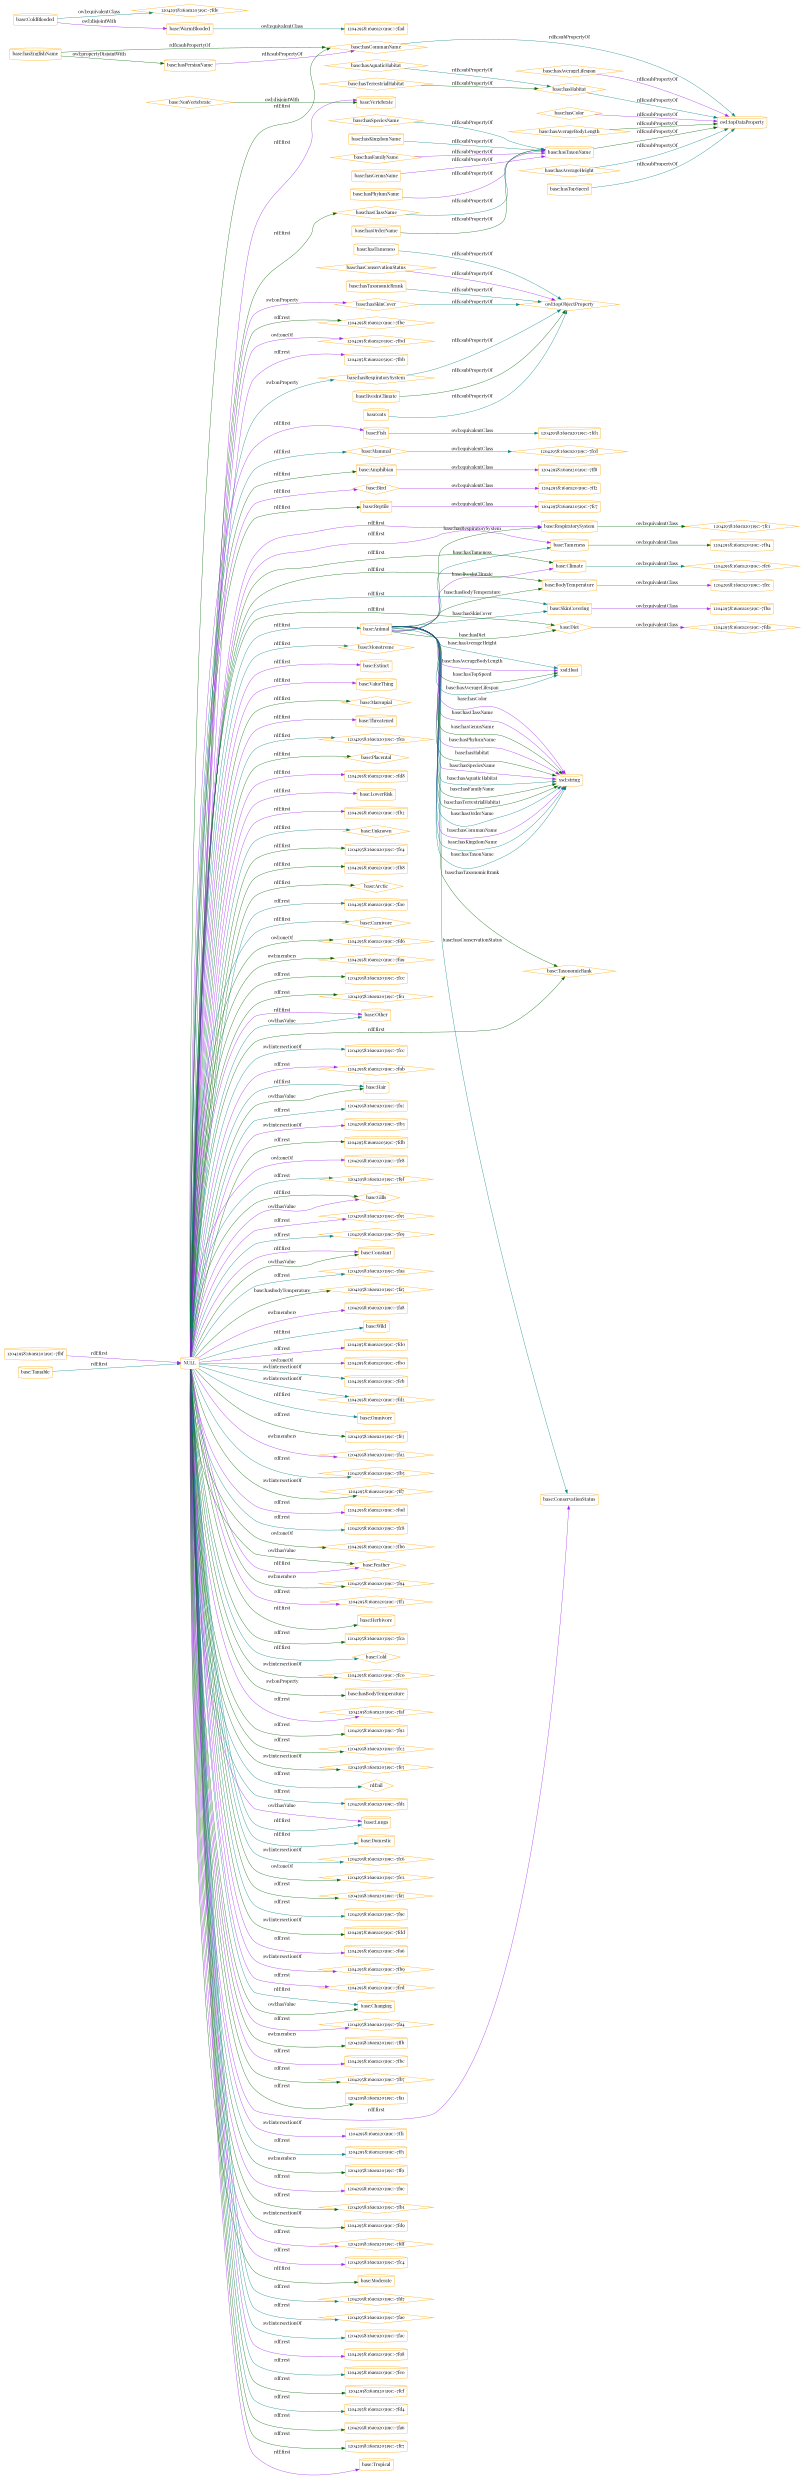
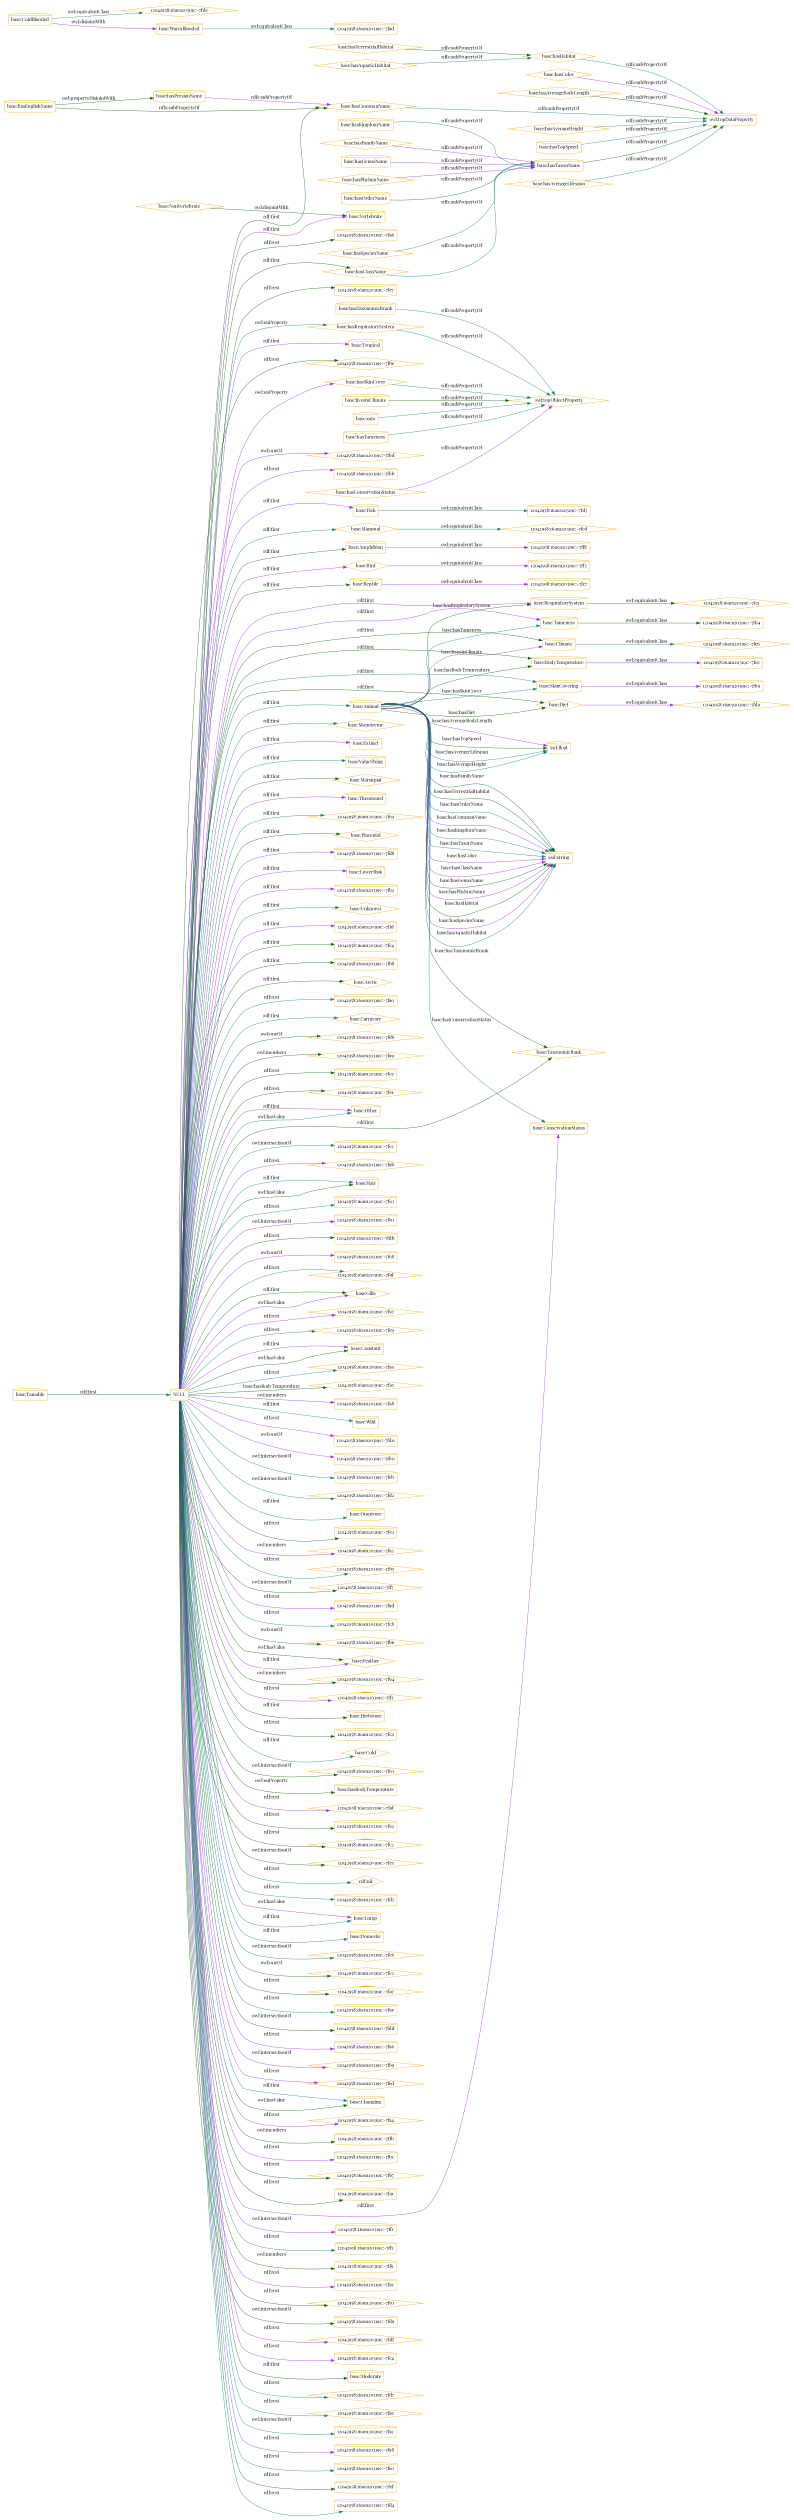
(662, 90) -> (657, 166)
(376, 194) -> (366, 180)
(218, 858) -> (205, 956)
(122, 1359) -> (210, 1076)
